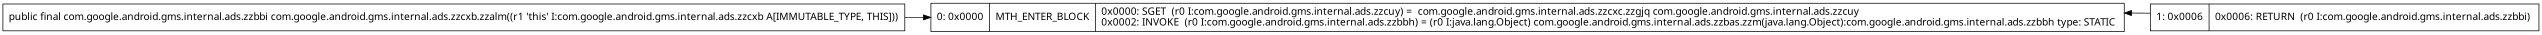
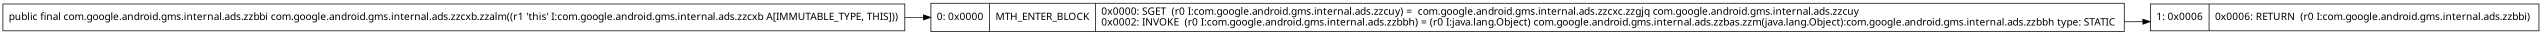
(2141, 13) -> (2134, 22)
